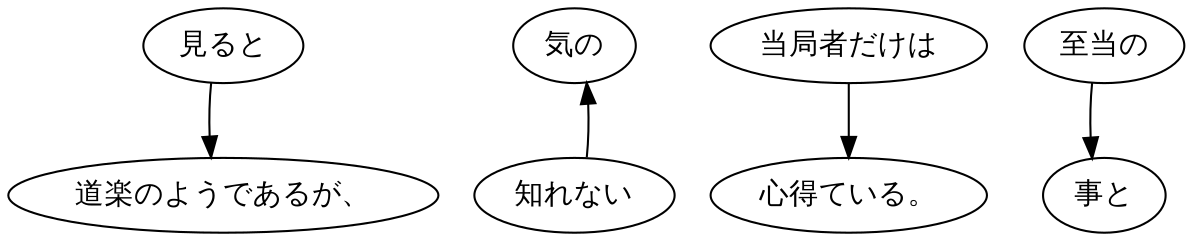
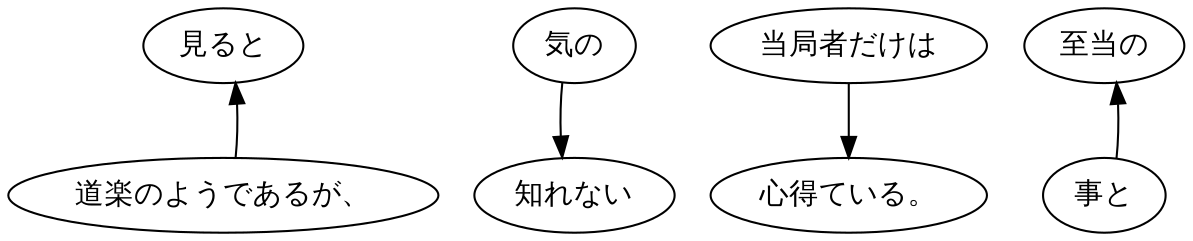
(209, 110) -> (237, 131)
(1090, 110) -> (1118, 131)
(588, 131) -> (561, 110)
